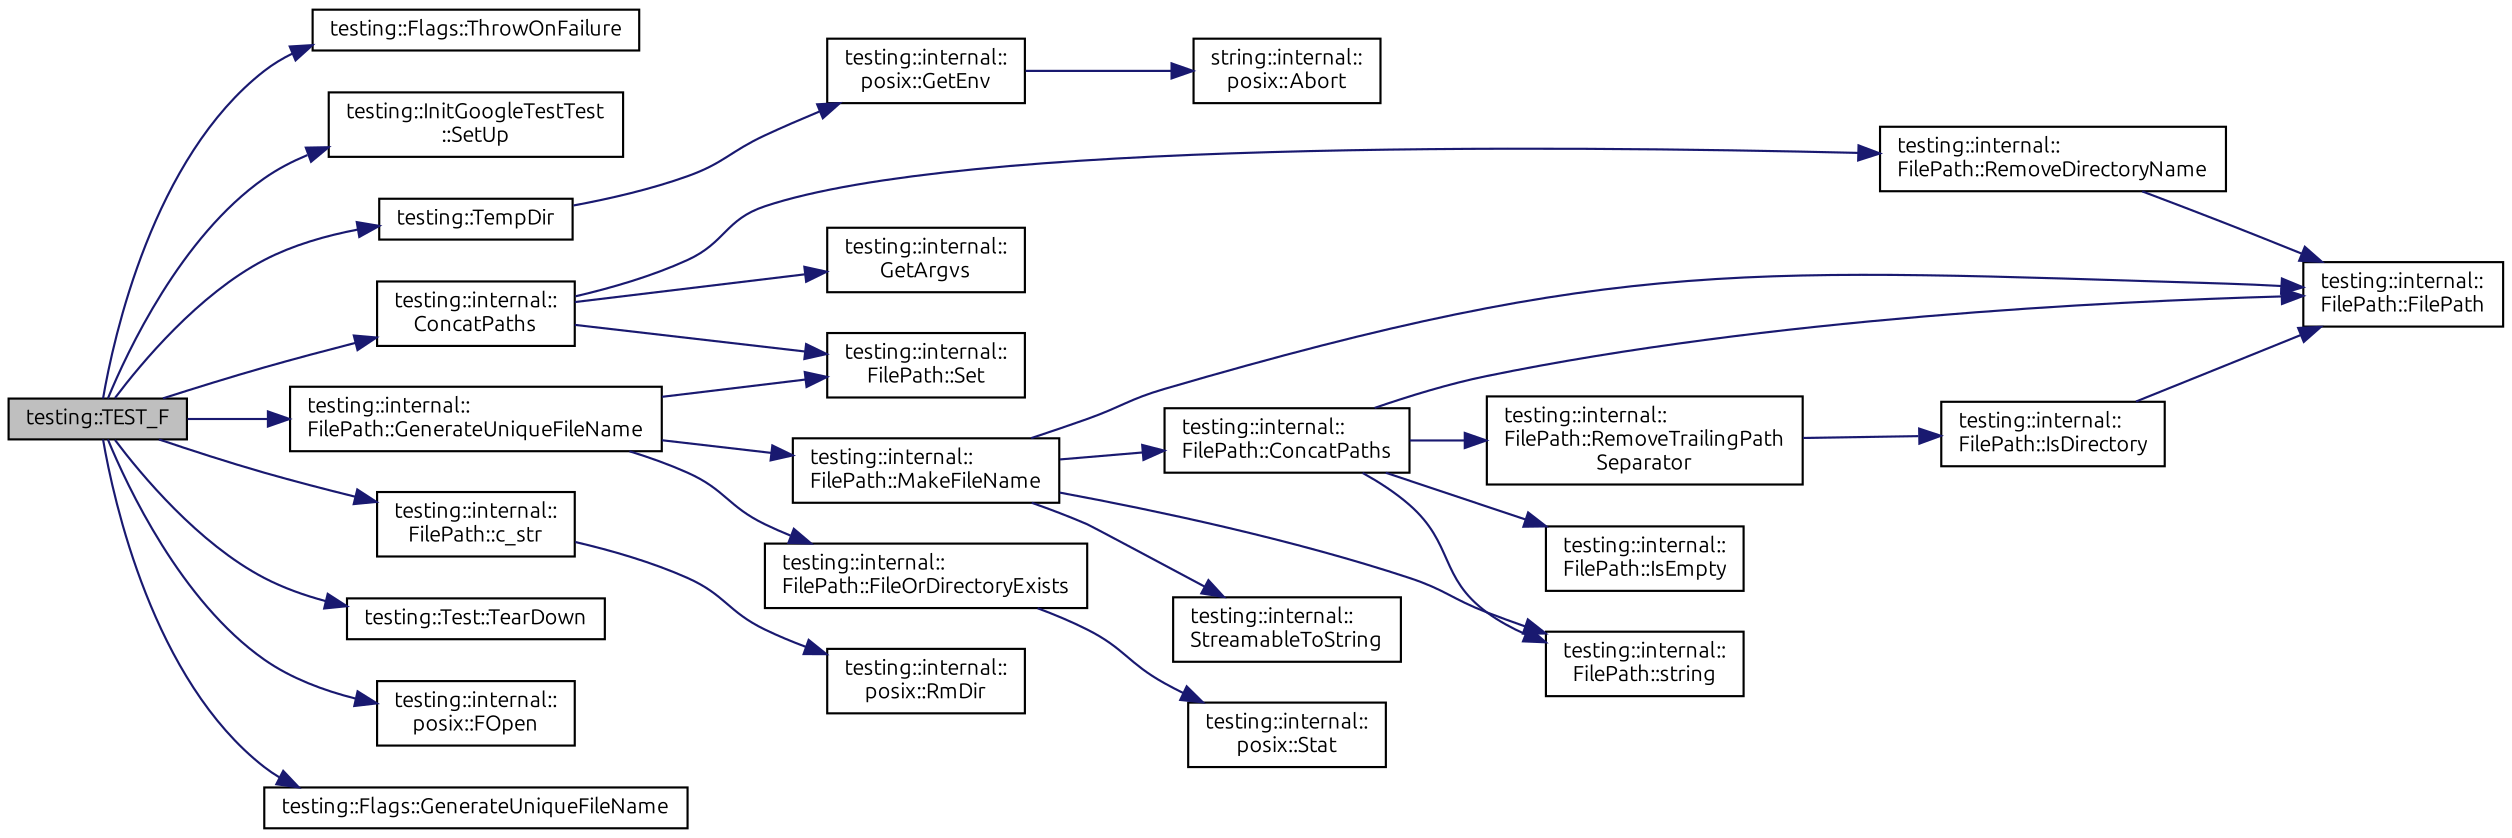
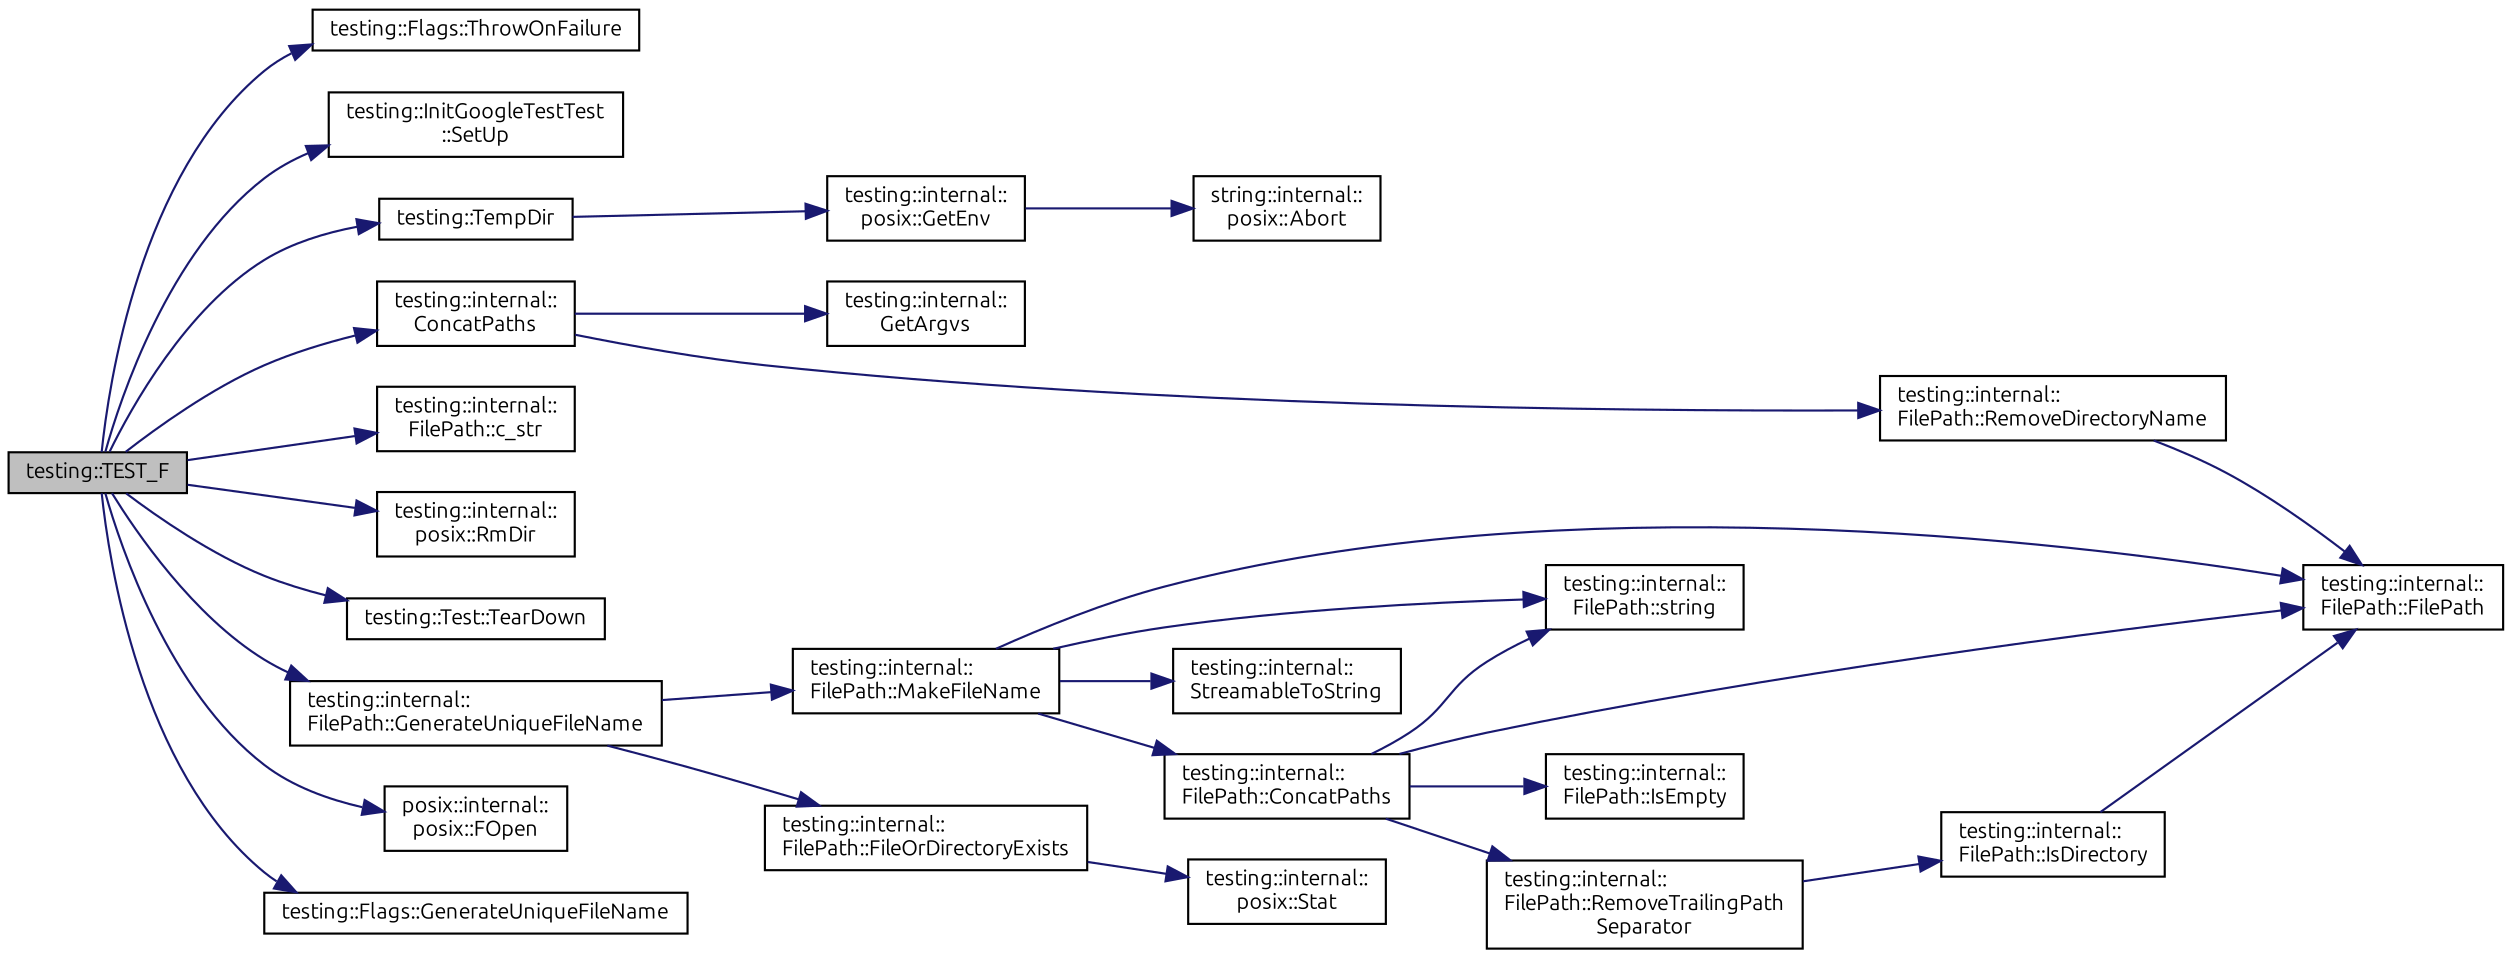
(926, 365) -> none
(696, 582) -> (271, 496)
(476, 713) -> (476, 819)
